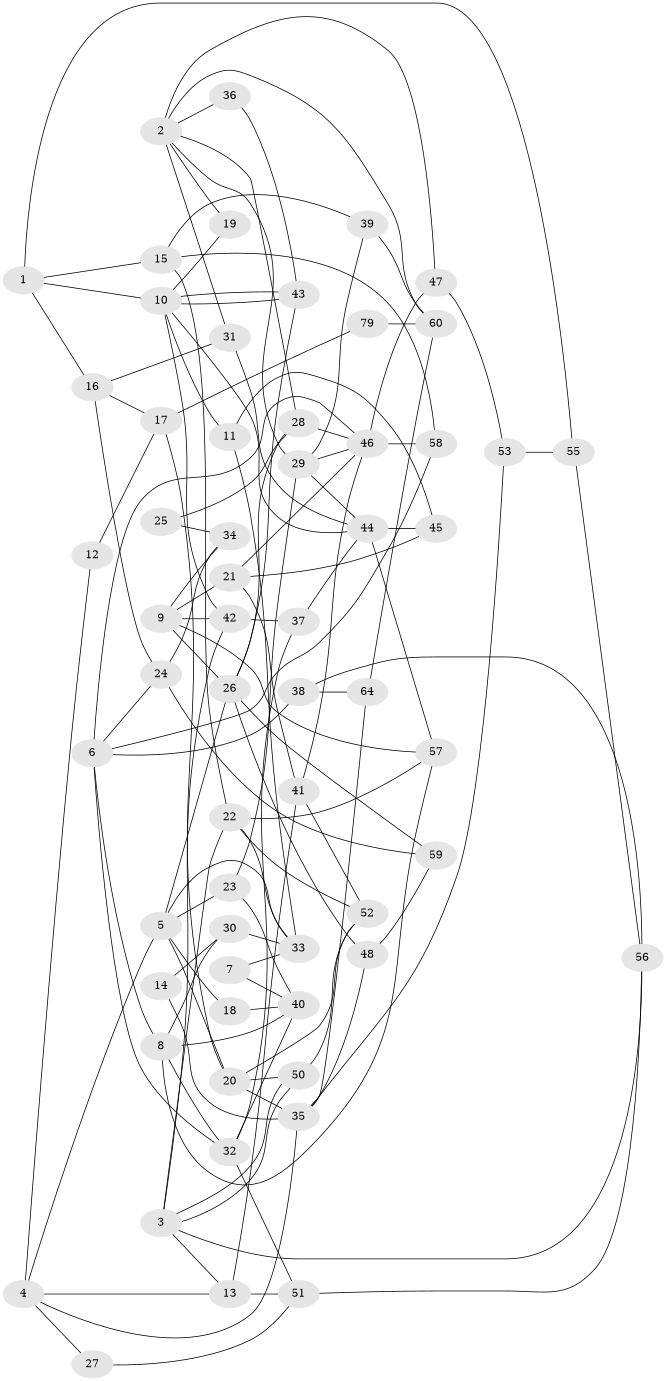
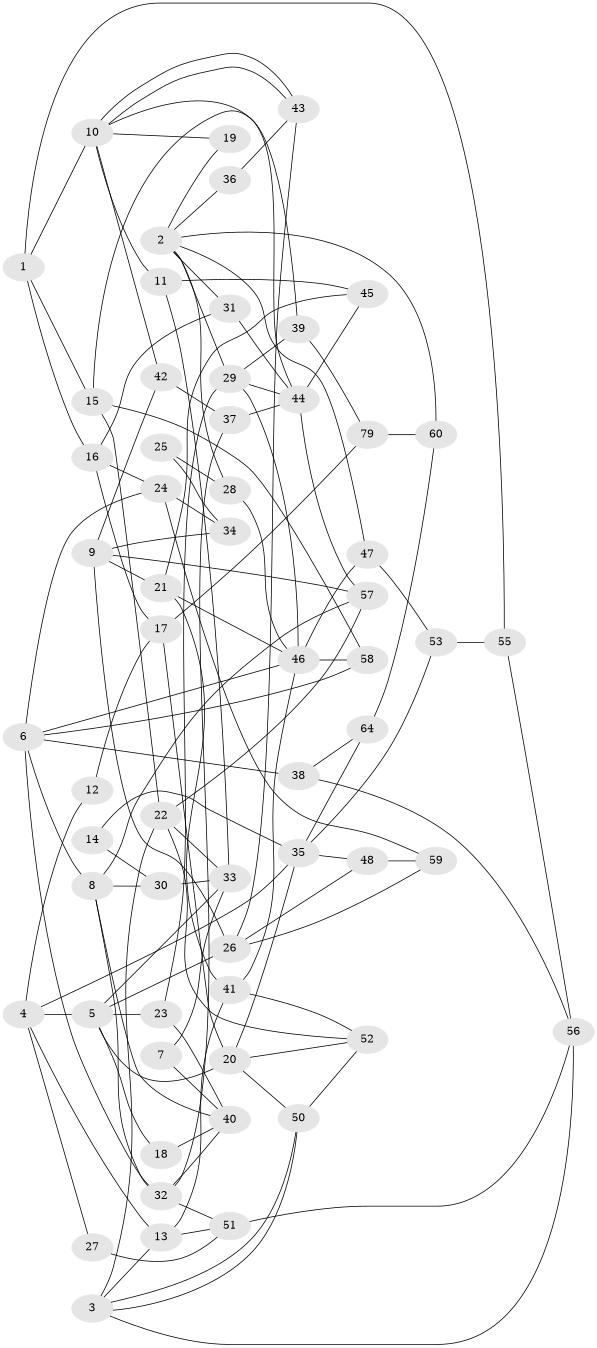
(399, 271) -> (336, 380)
(258, 535) -> none
(188, 934) -> none
